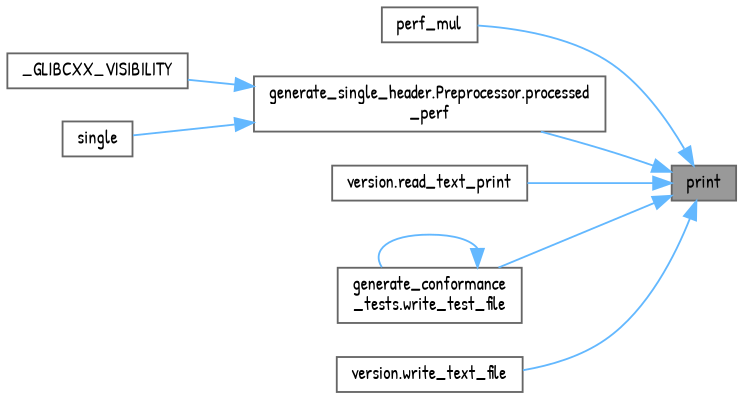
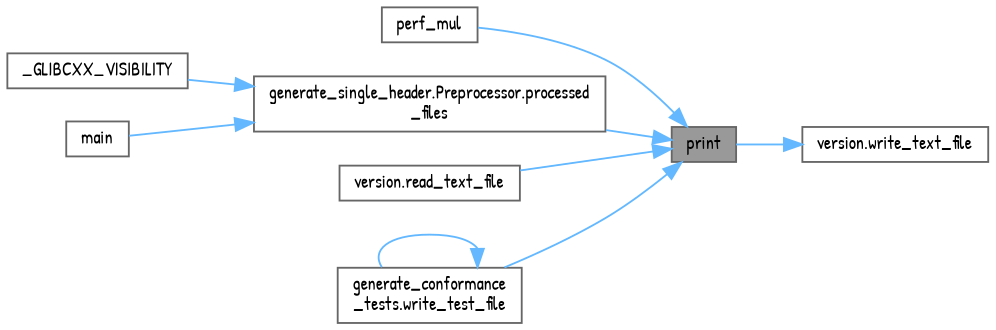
(430, 104) -> (430, 104)
(98, 139) -> (98, 139)
(430, 183) -> (430, 183)
(628, 320) -> (760, 144)
